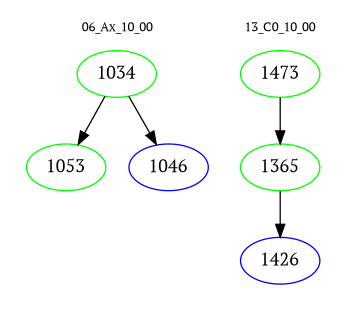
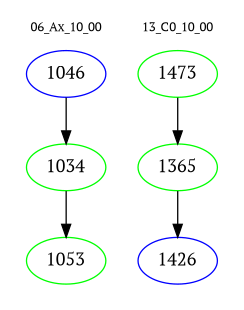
(139, 115) -> (66, 114)
